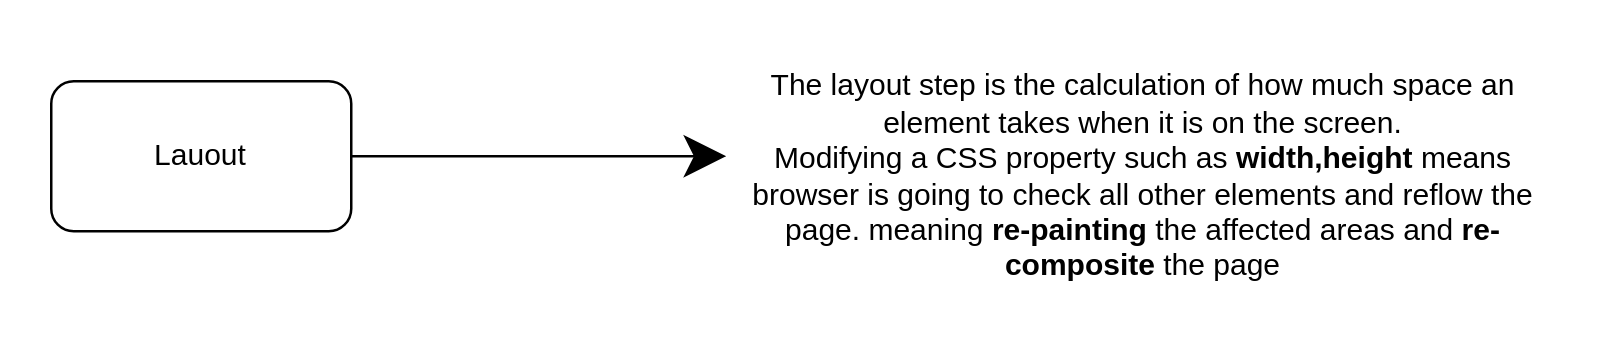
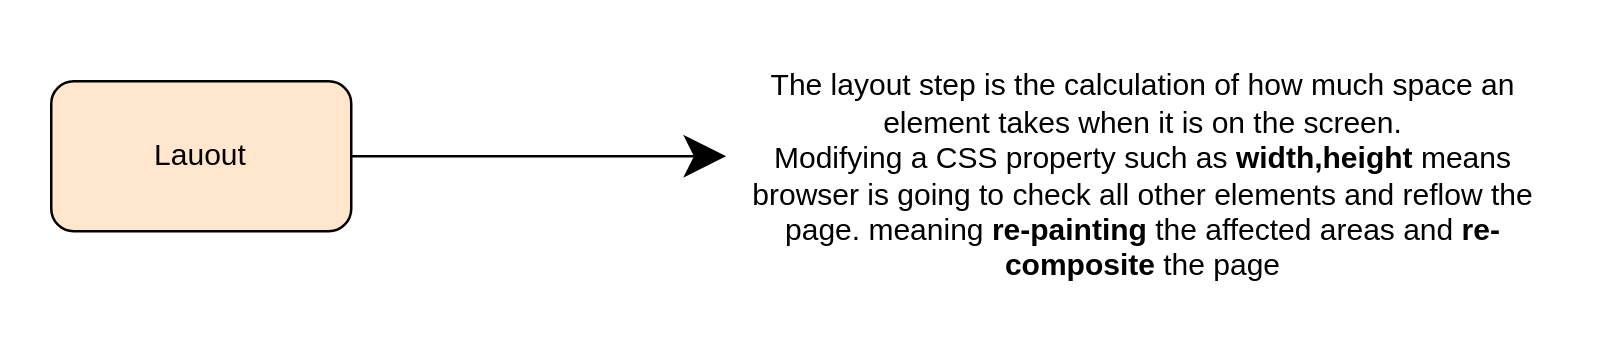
(201, 156) -> (201, 156)
